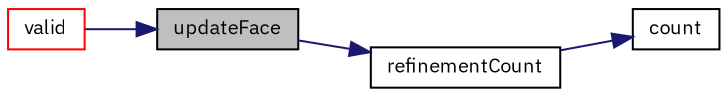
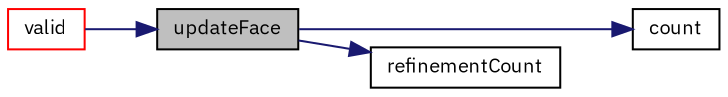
(586, 45) -> (456, 29)
